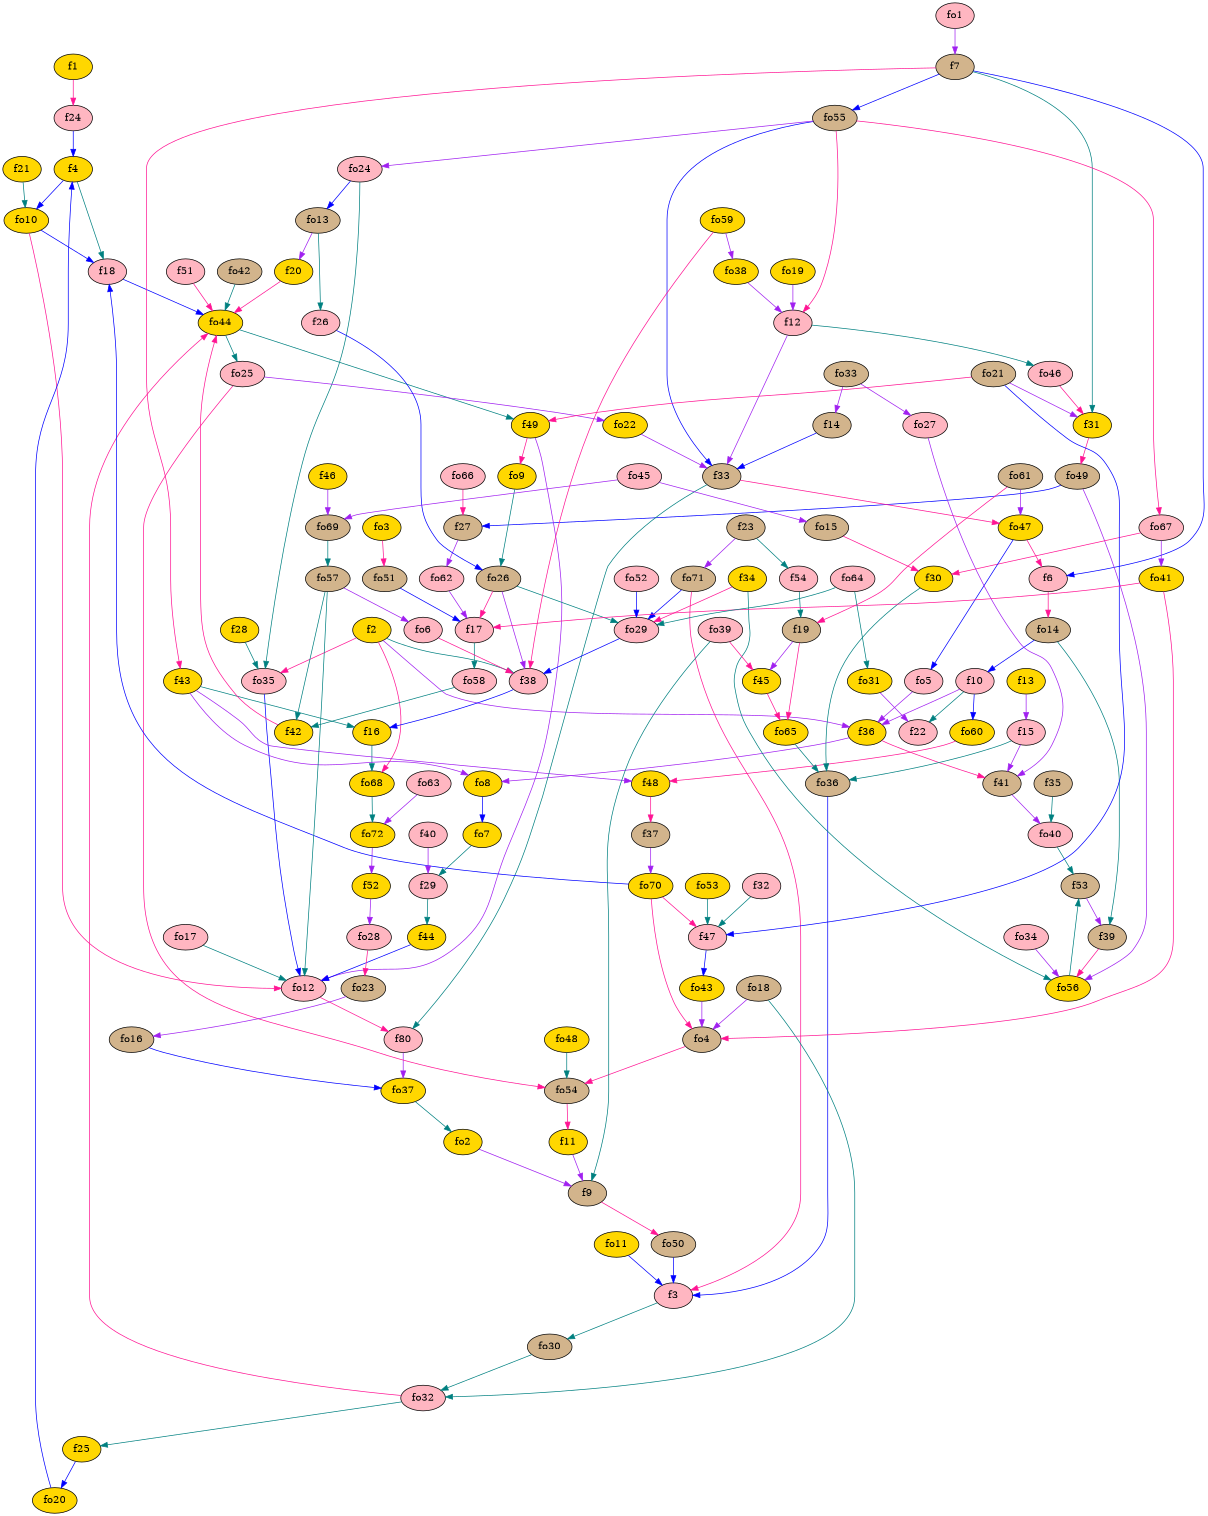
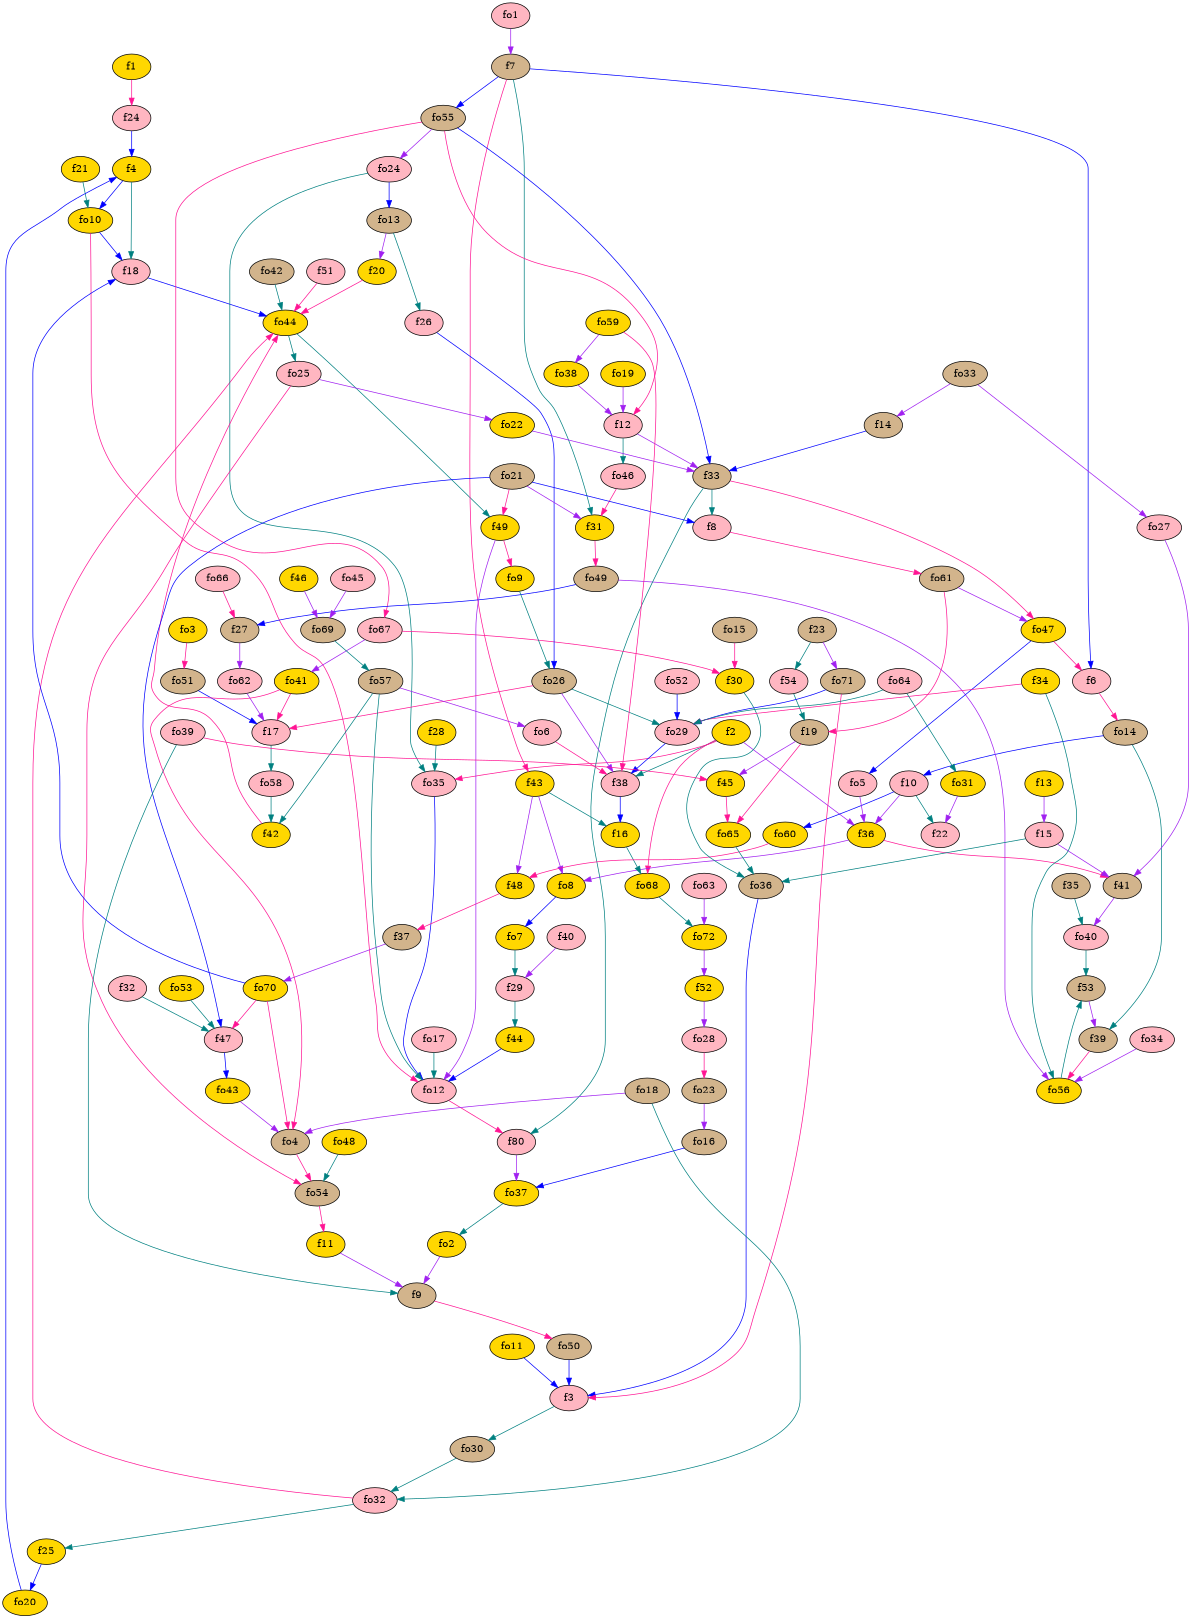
(729, 501) -> none
none -> (712, 528)
